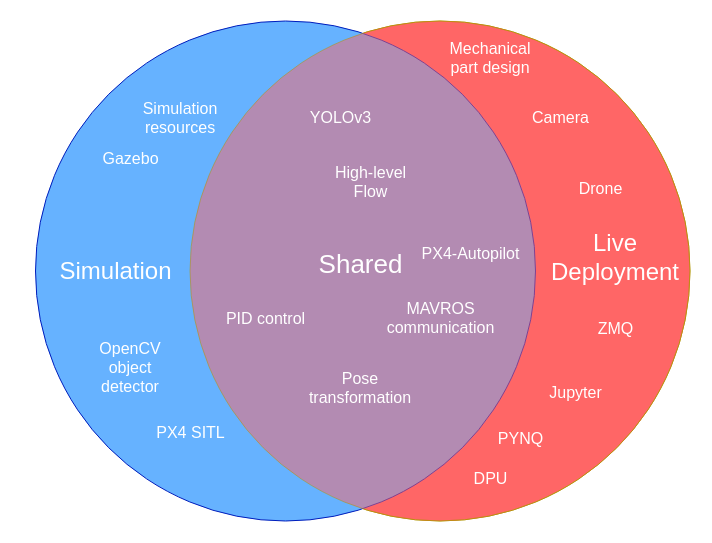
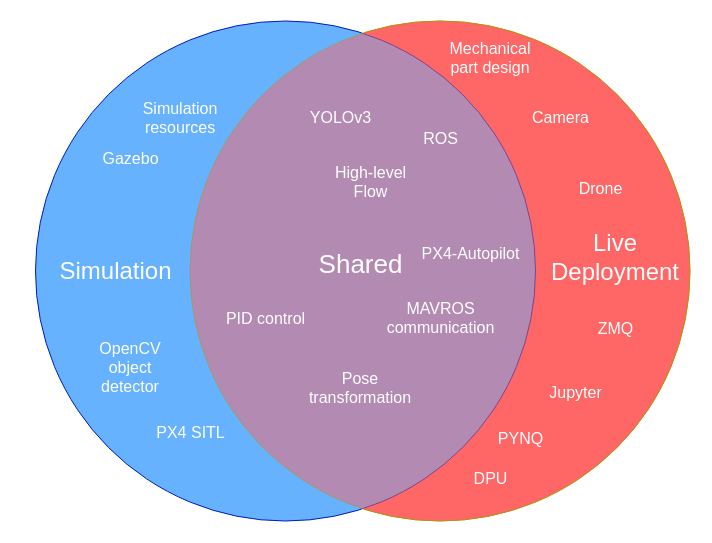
none -> (440, 143)
